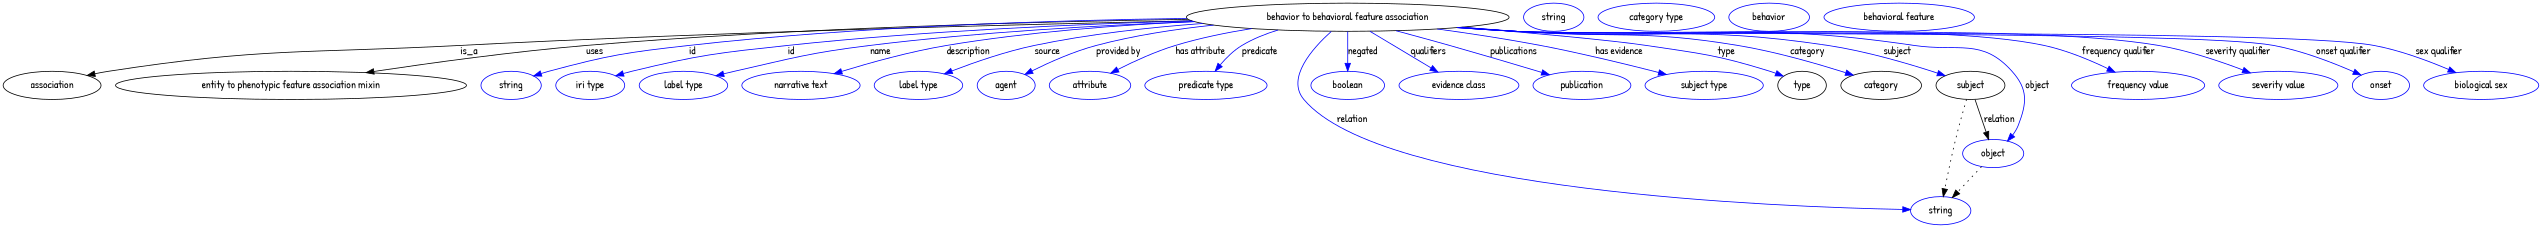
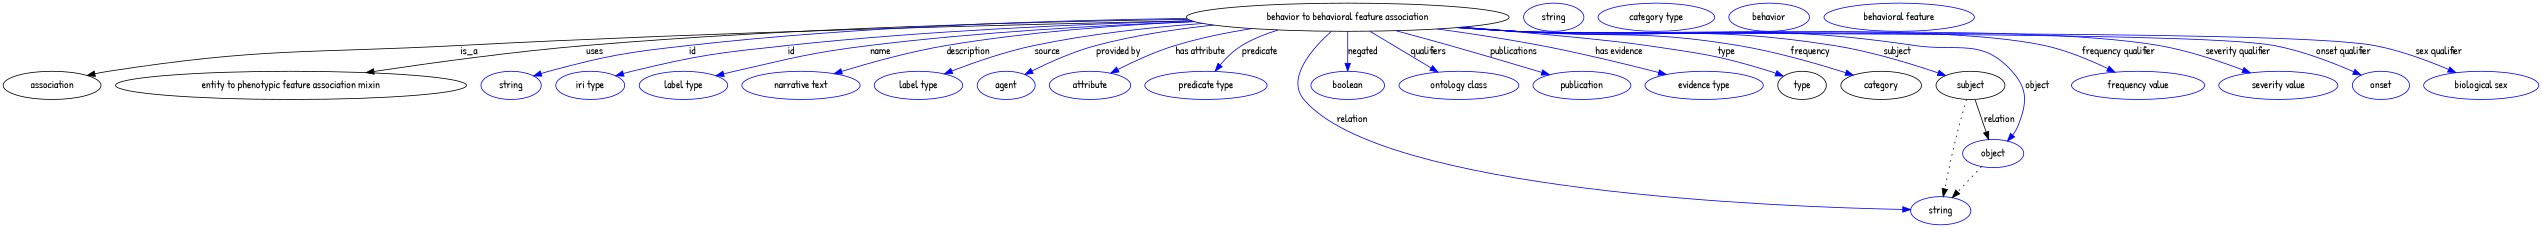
(1808, 51) -> (1810, 51)
(1459, 85) -> (1459, 85)
(1704, 85) -> (1704, 85)
